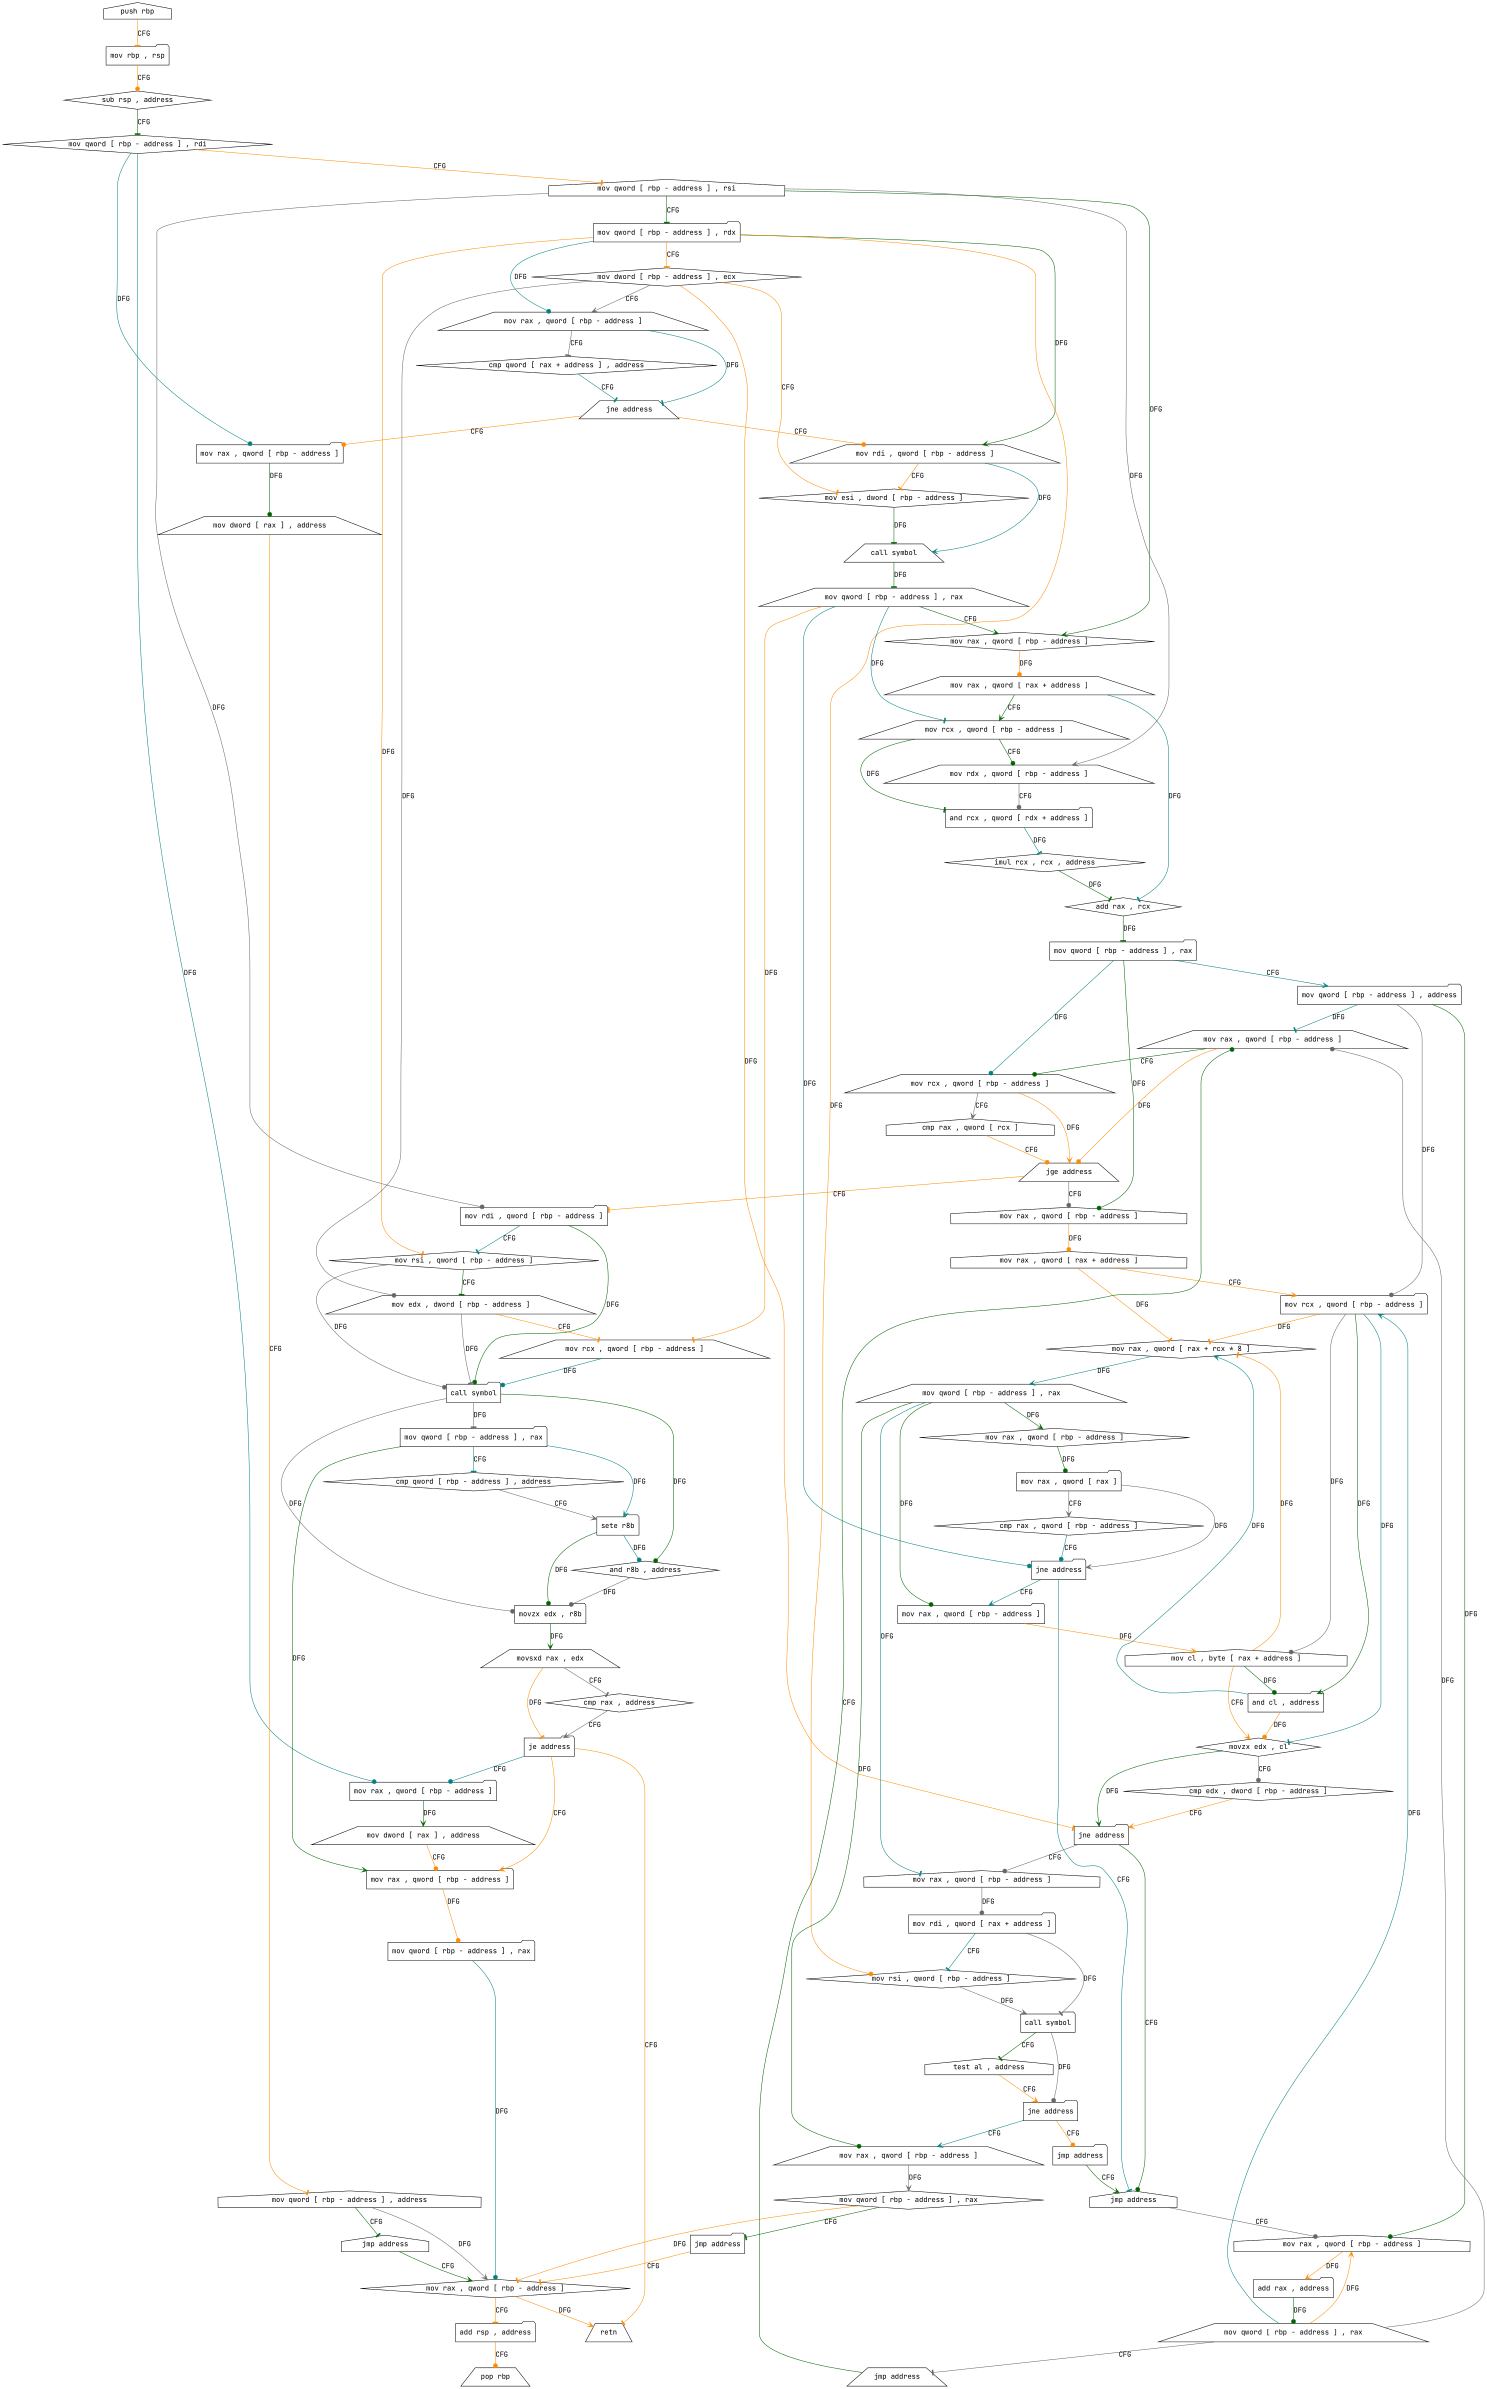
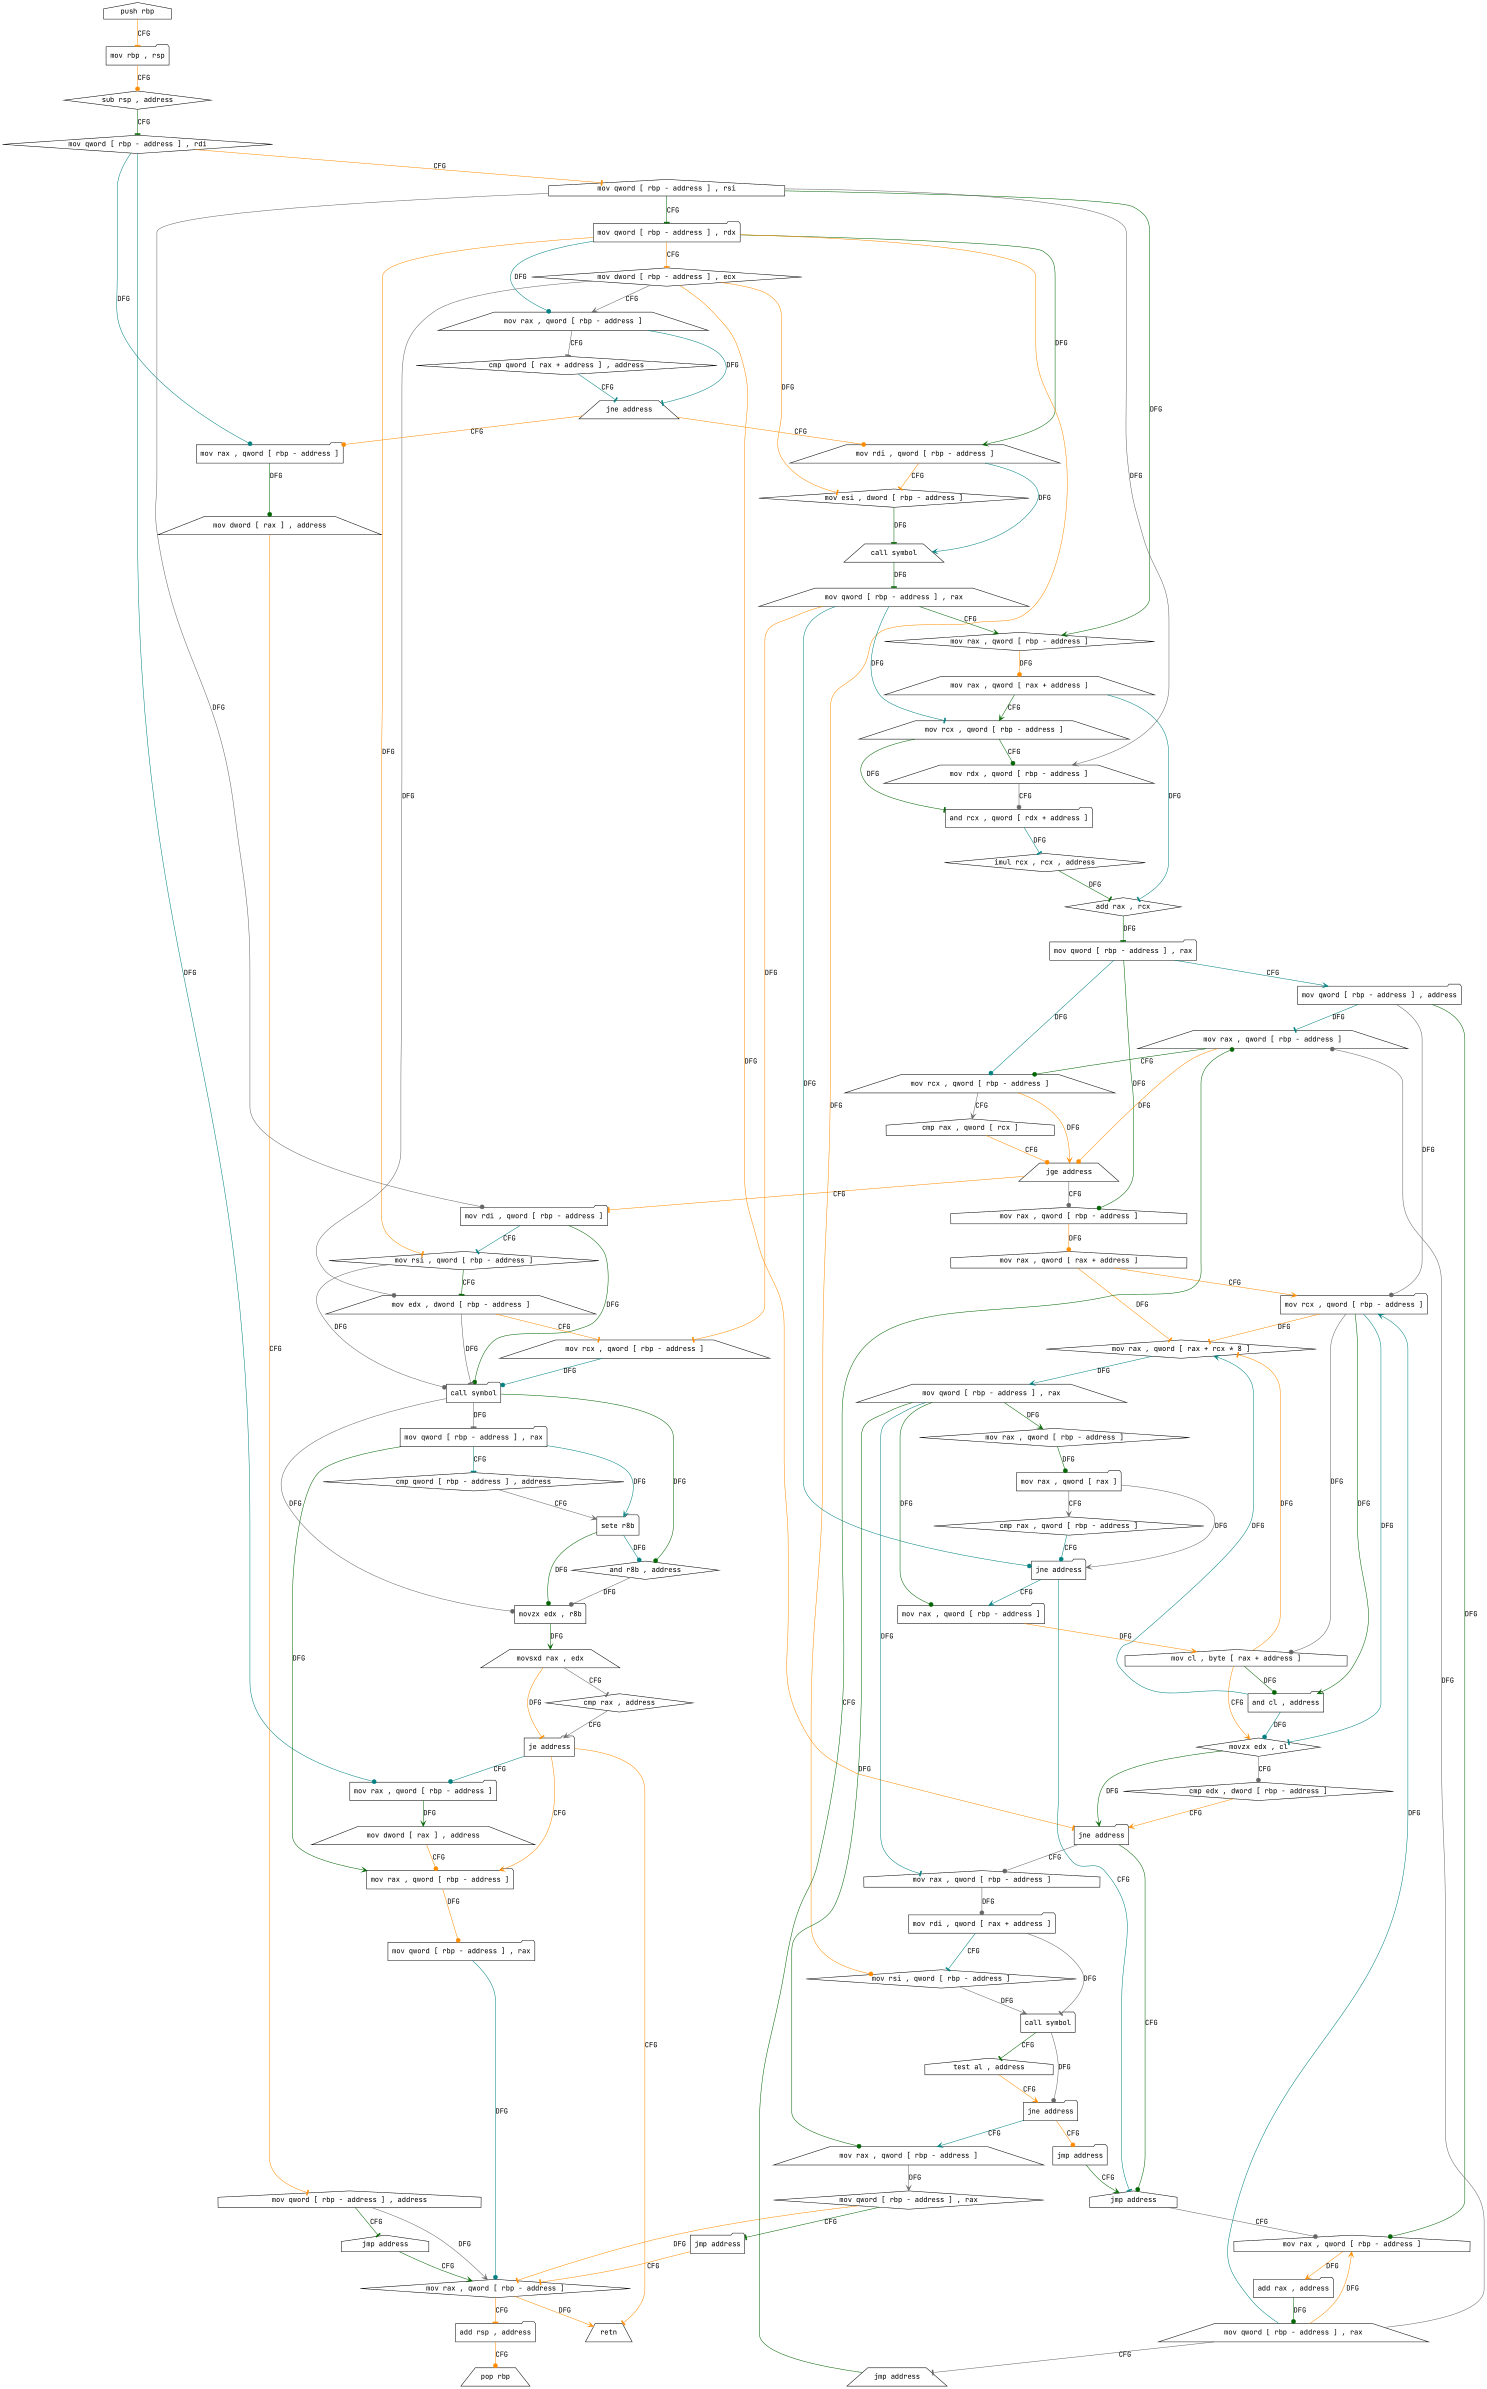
(788, 388) -> (788, 388)
(1273, 1724) -> (1273, 1724)
